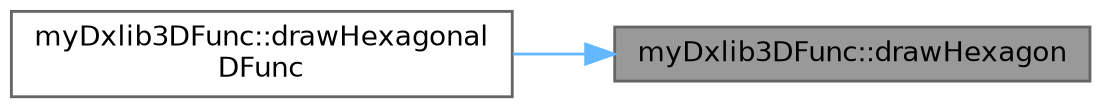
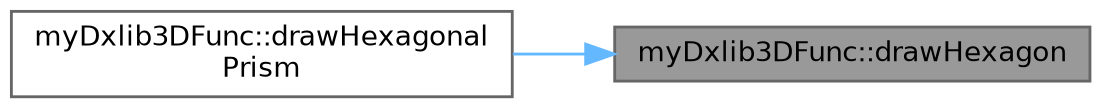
(262, 54) -> (262, 54)
